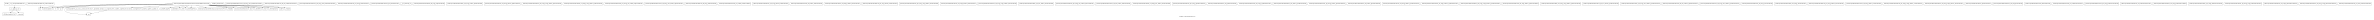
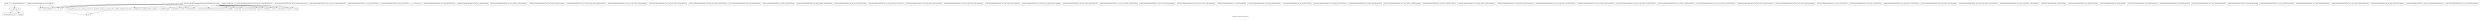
none -> (439, 4)
none -> (1231, 4)
none -> (2142, 4)
none -> (238, 9)
